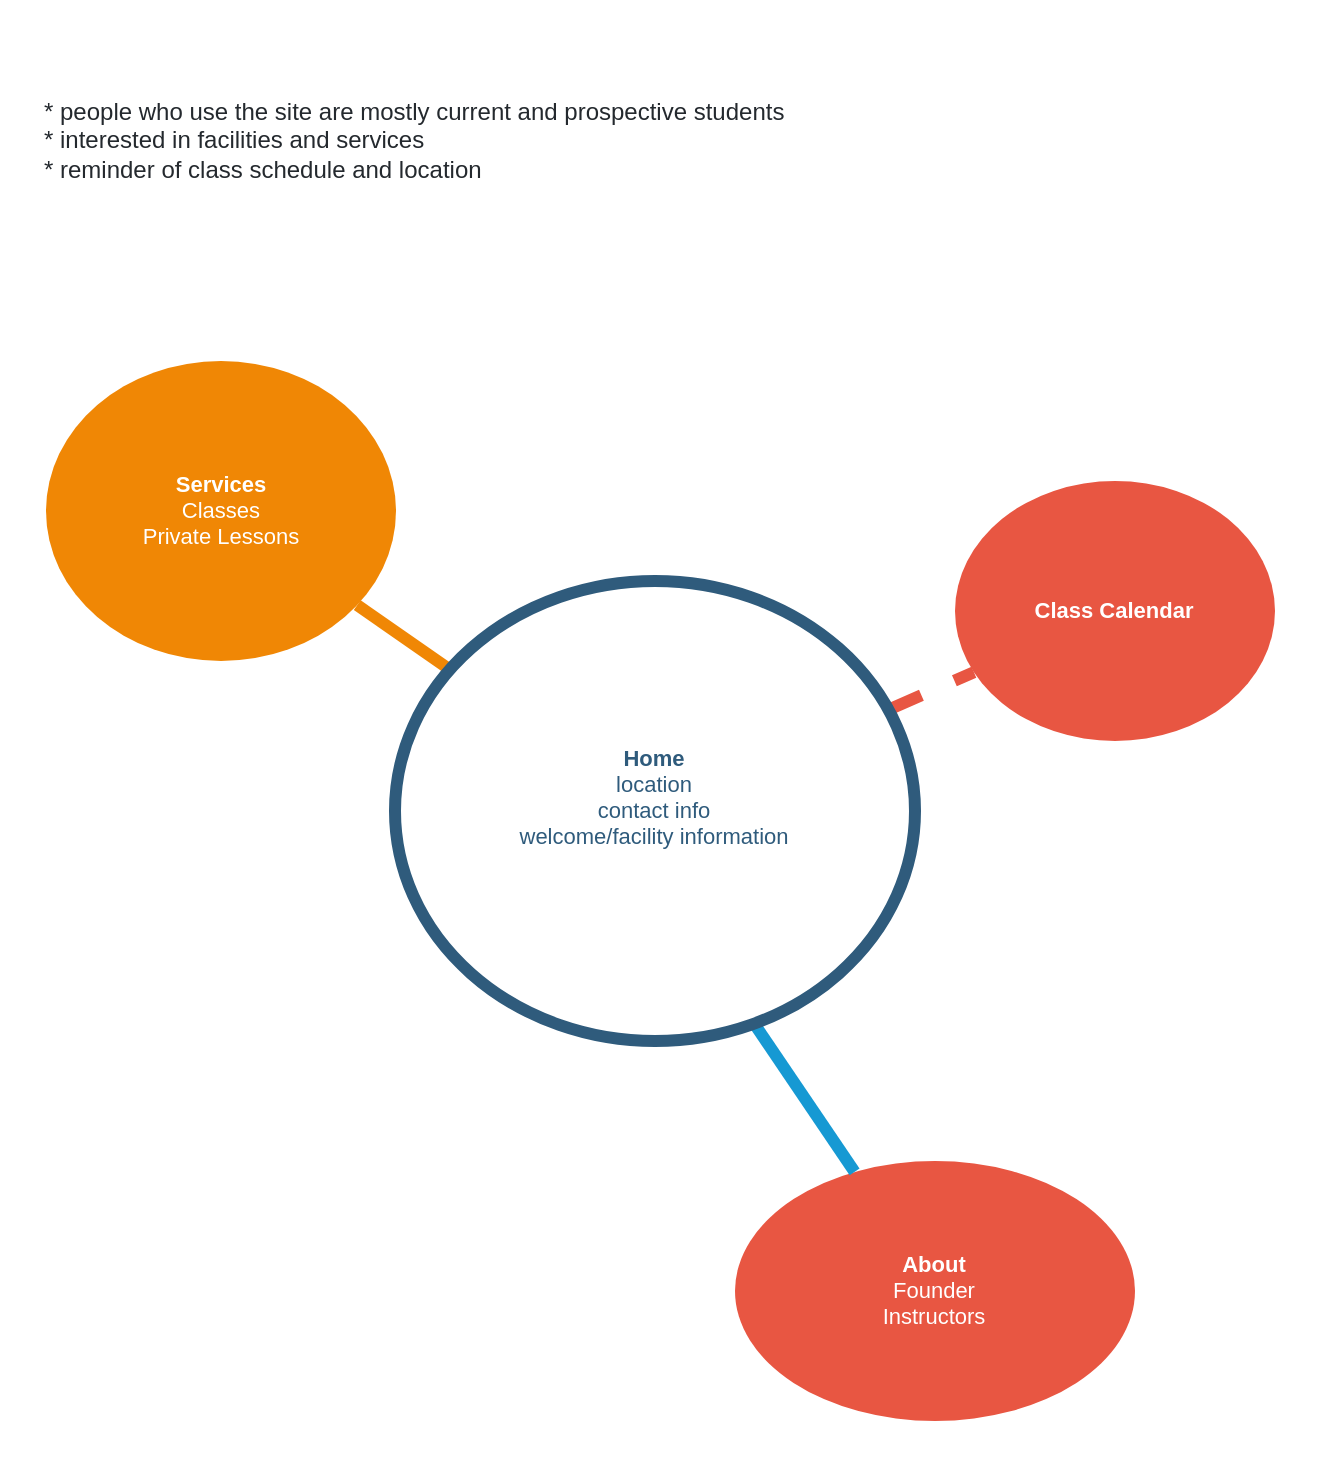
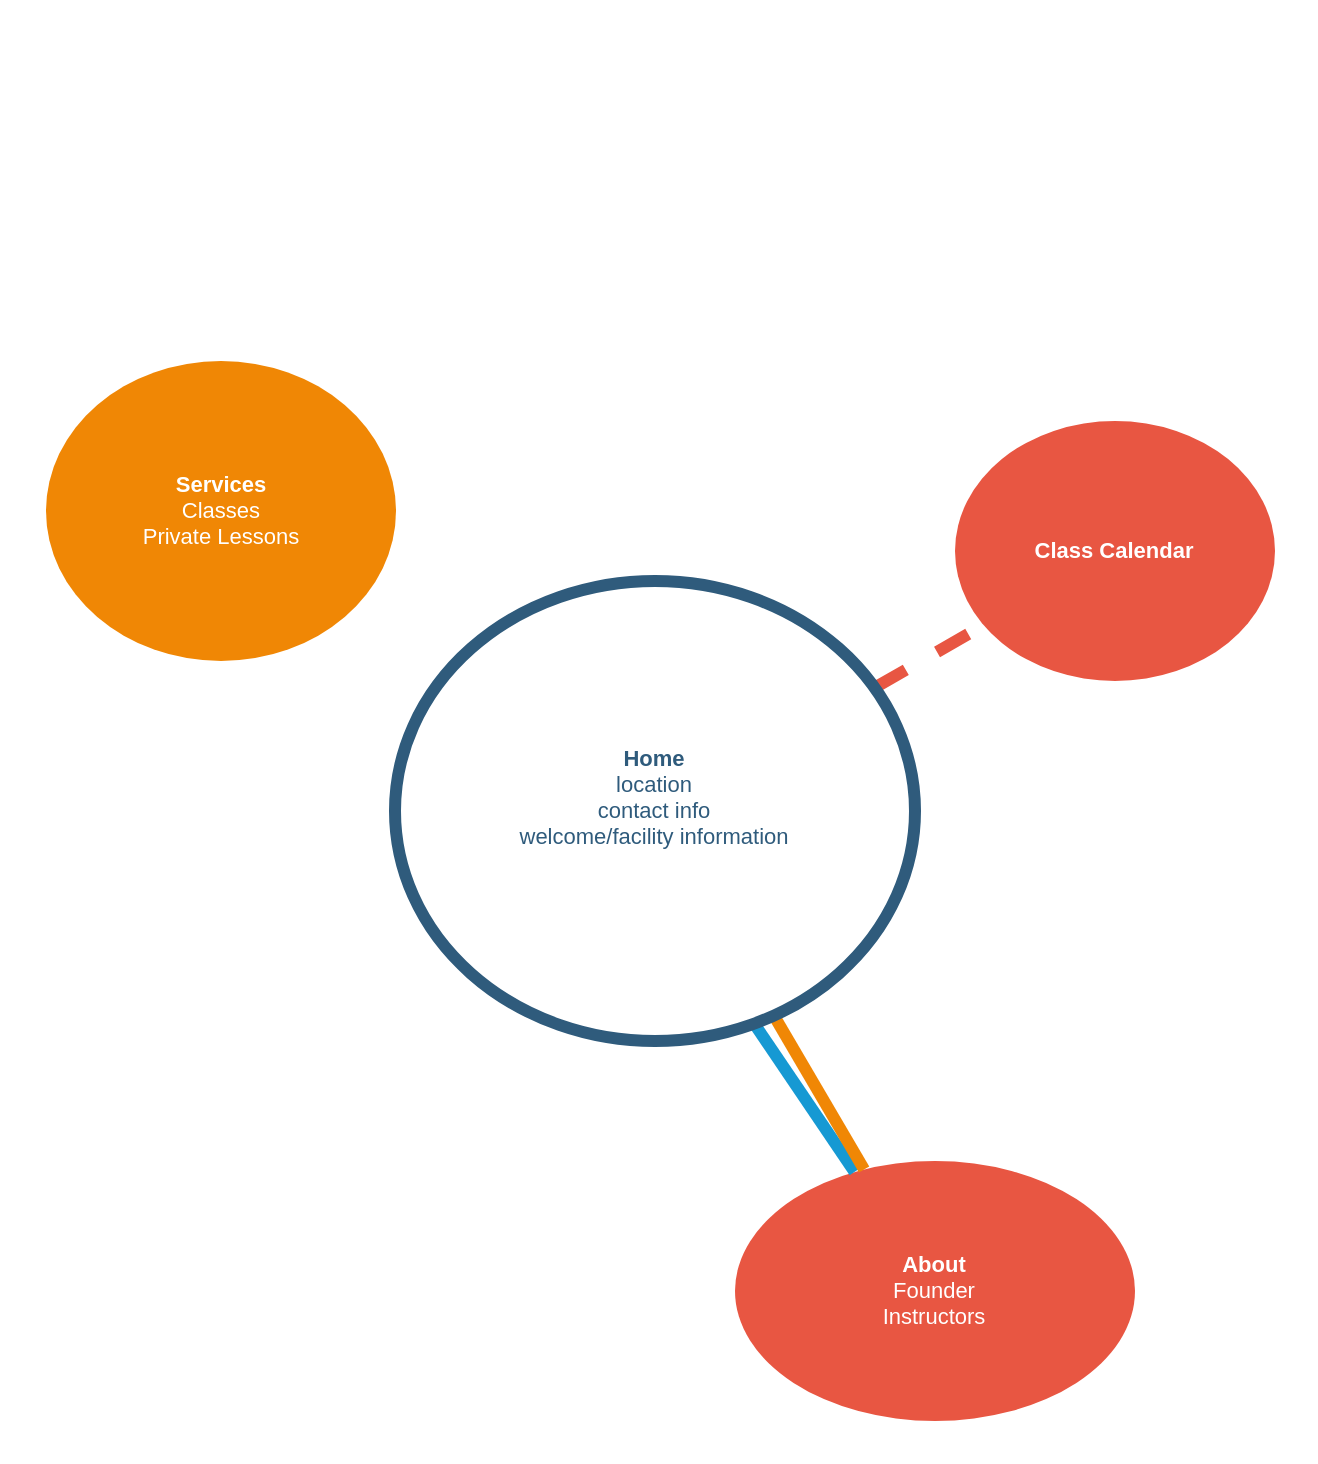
(441, 141) -> none
(1115, 611) -> (1115, 551)
(402, 636) -> (819, 1093)
